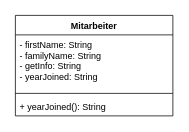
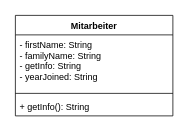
(69, 107) -> (63, 107)
